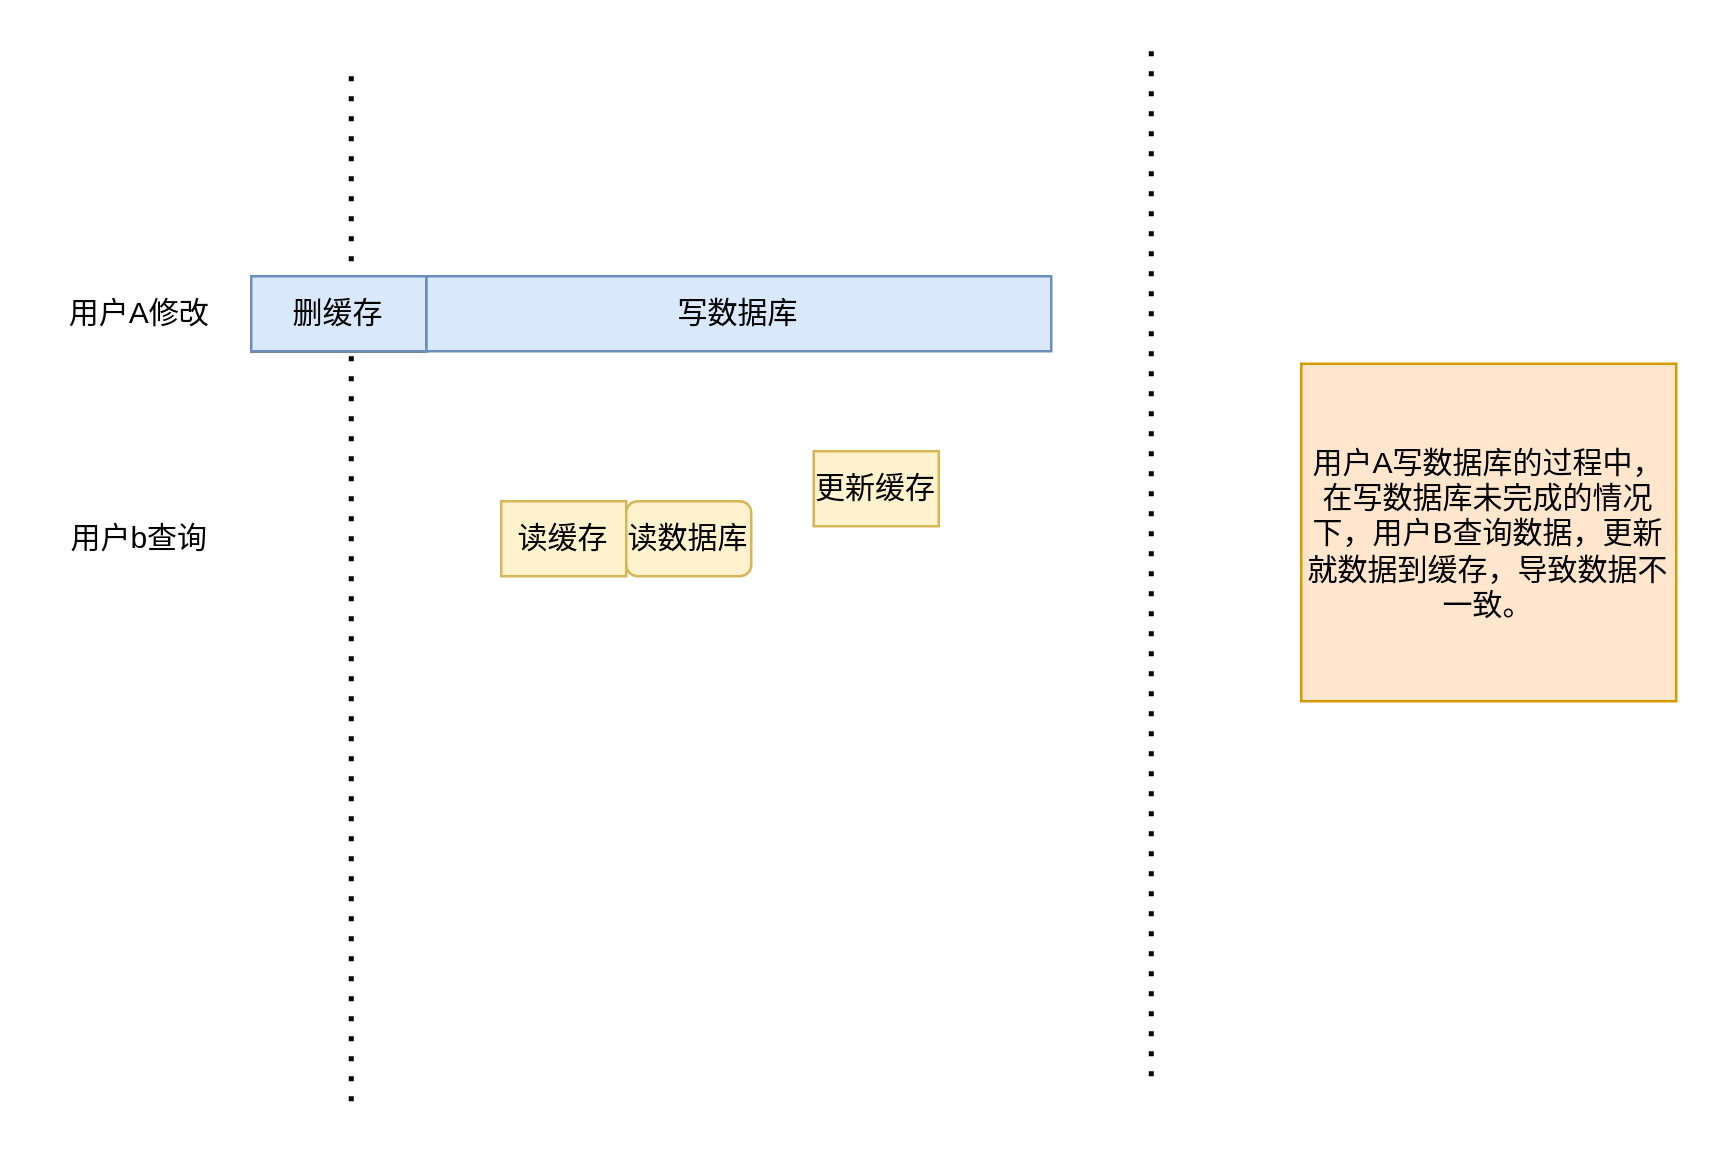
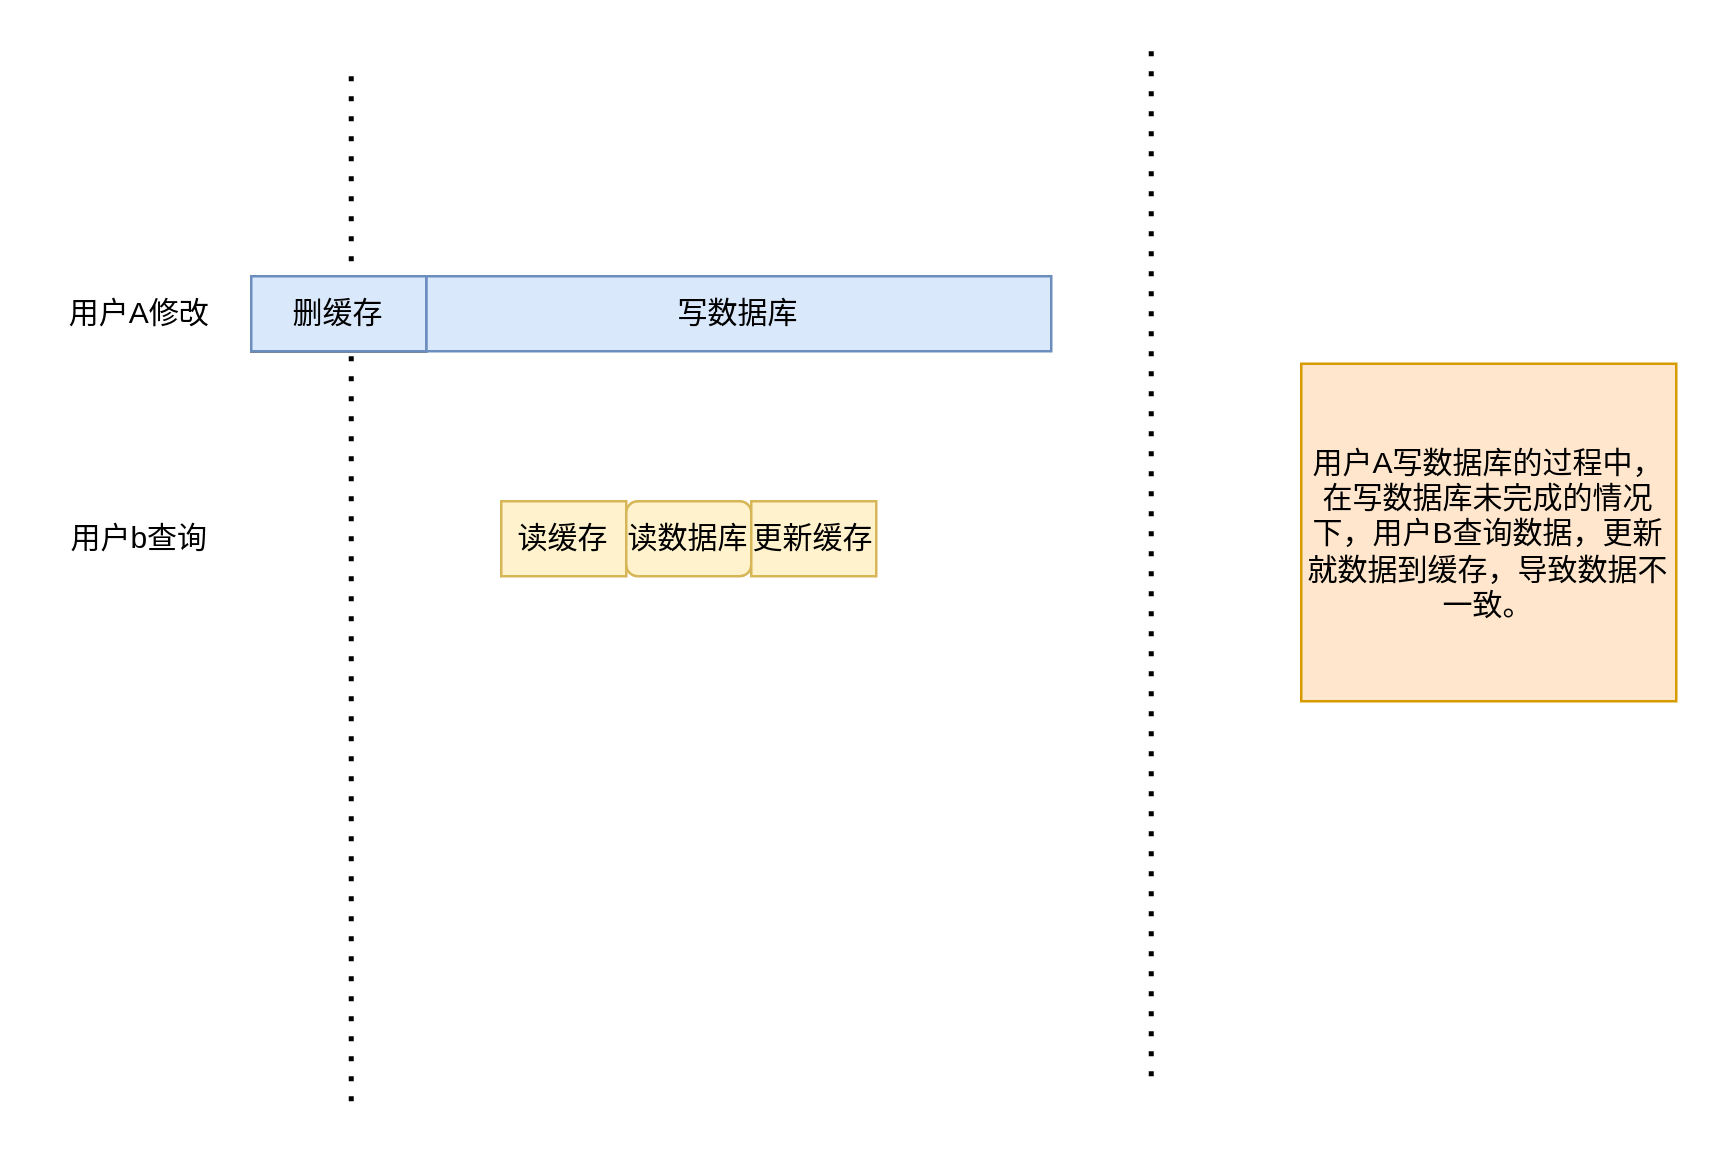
(876, 489) -> (814, 539)
